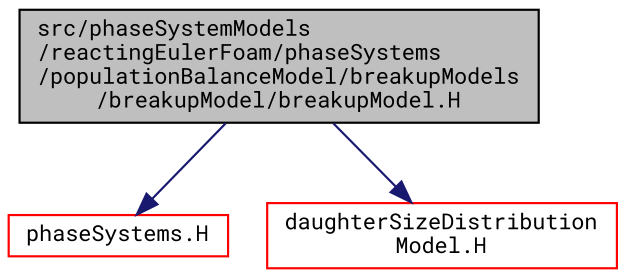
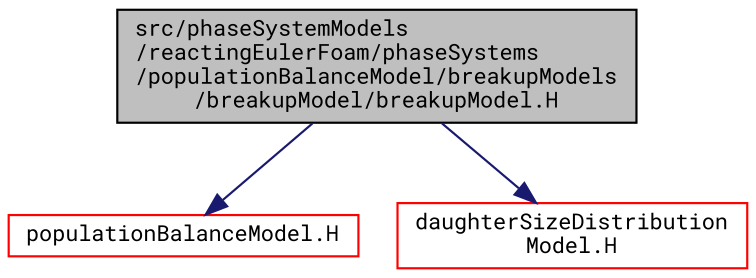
(118, 236) -> (184, 236)
